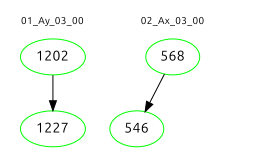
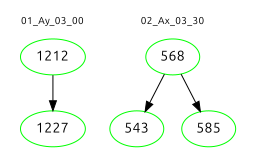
(173, 21) -> (173, 21)
(53, 57) -> (53, 57)
(137, 129) -> (137, 129)
none -> (209, 129)
